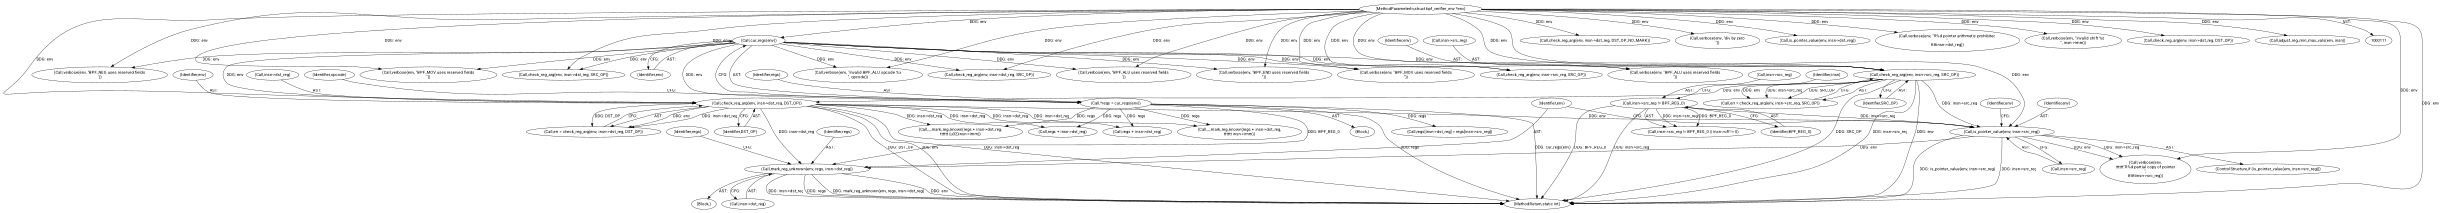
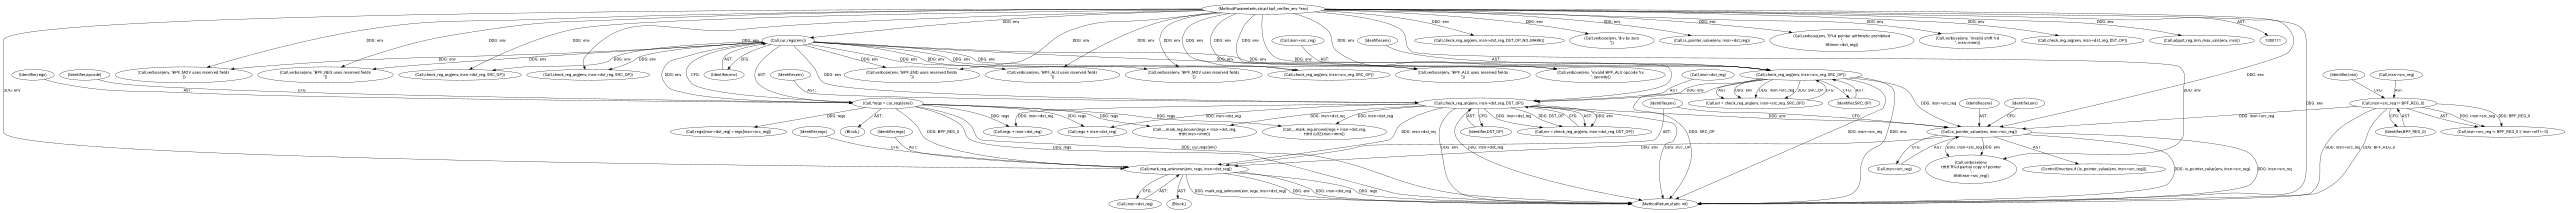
none -> (4, 46)
